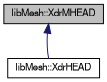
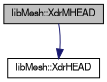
(47, 46) -> (60, 36)
